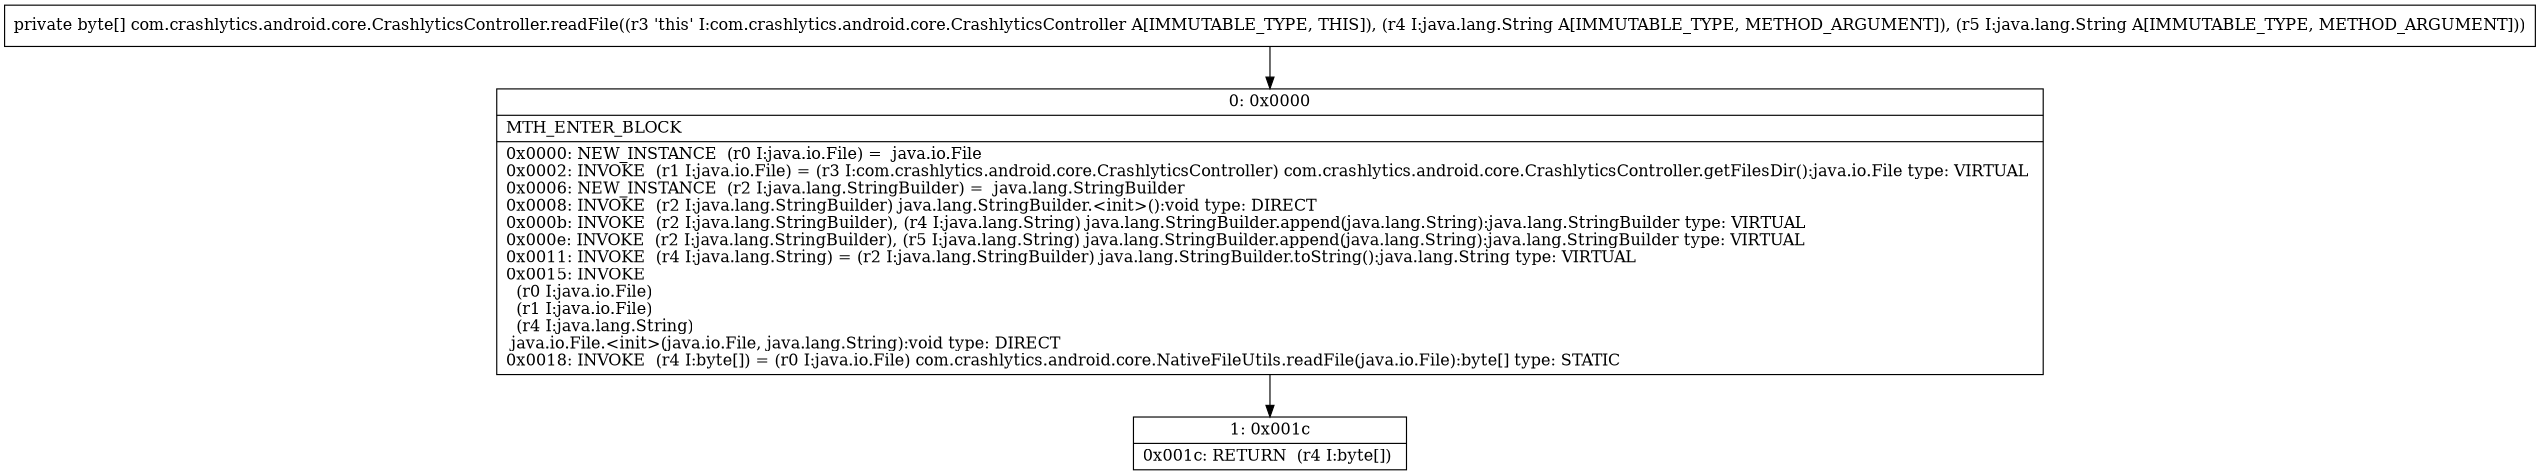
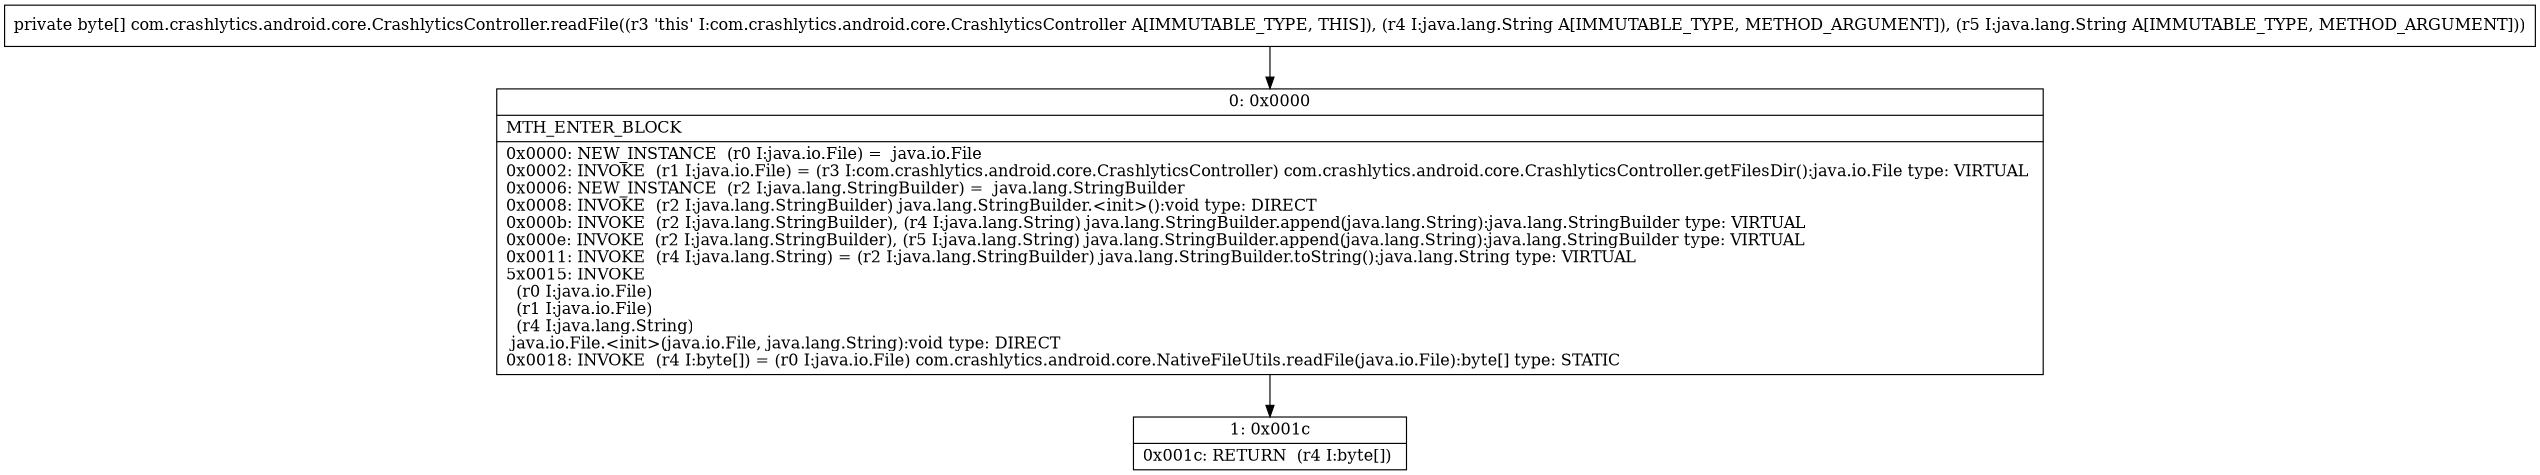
(581, 275) -> (581, 275)
